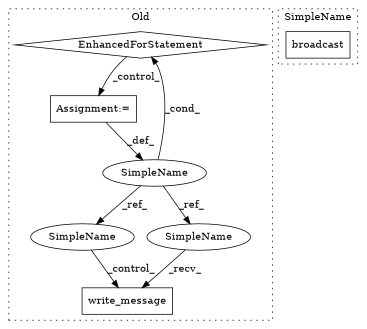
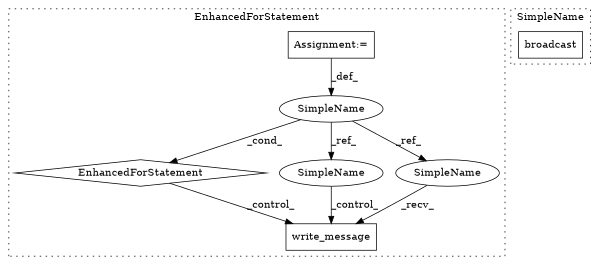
(141, 17) -> (257, 17)
(112, 72) -> (228, 202)
